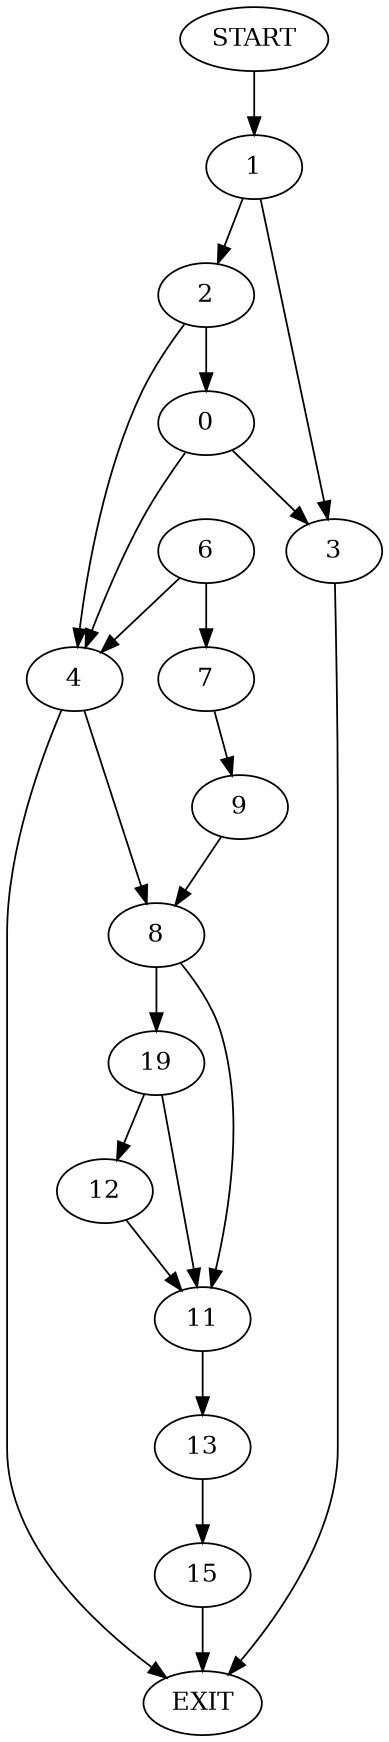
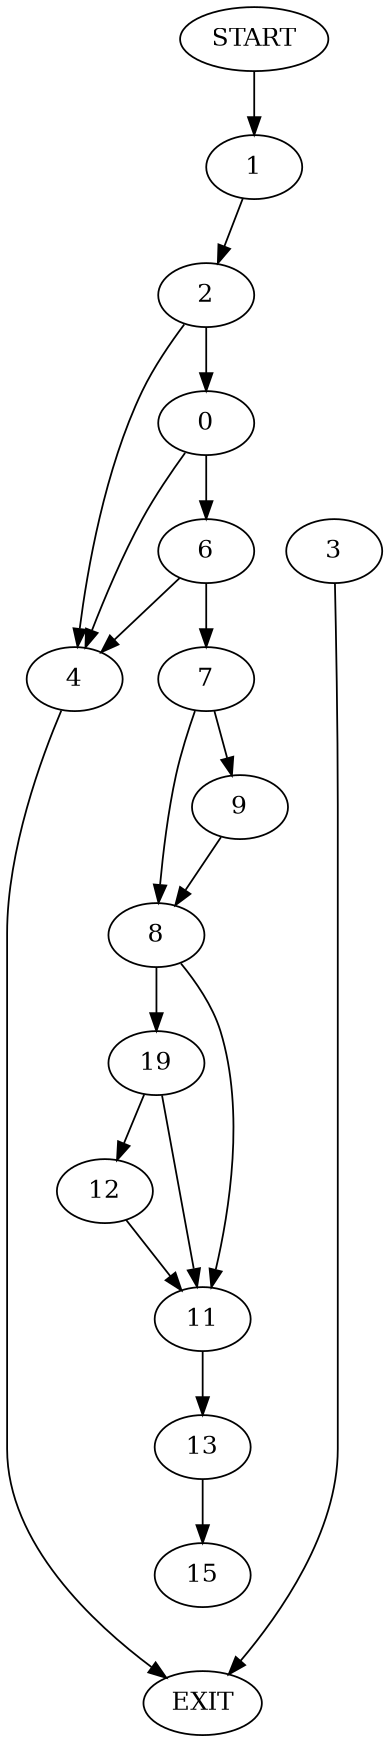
(292, 351) -> none
(264, 481) -> (206, 478)
(113, 798) -> (172, 797)
(203, 1630) -> none
